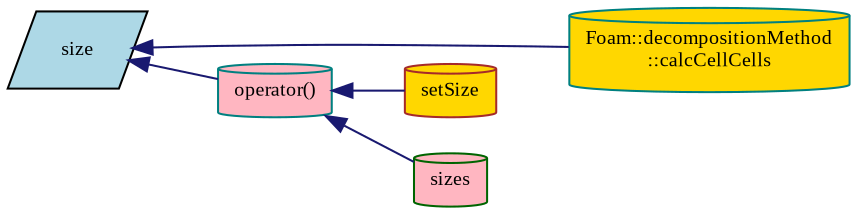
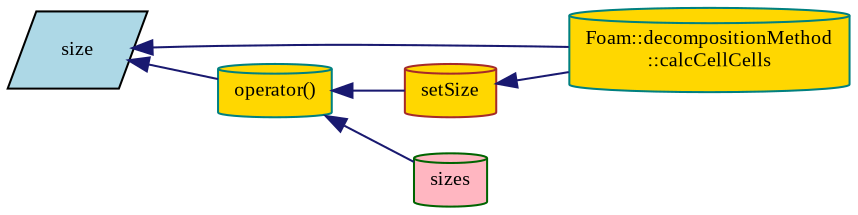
none -> (543, 76)
(275, 91) -> (275, 91)
